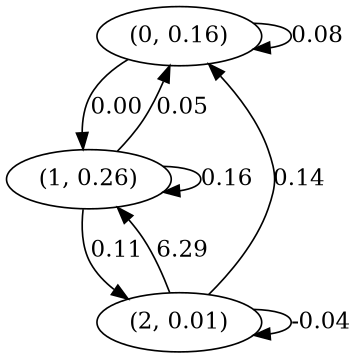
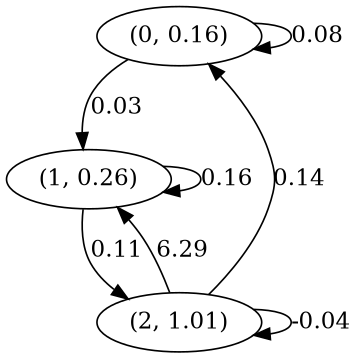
(117, 108) -> (117, 108)
(144, 119) -> none
(179, 322) -> (179, 322)
